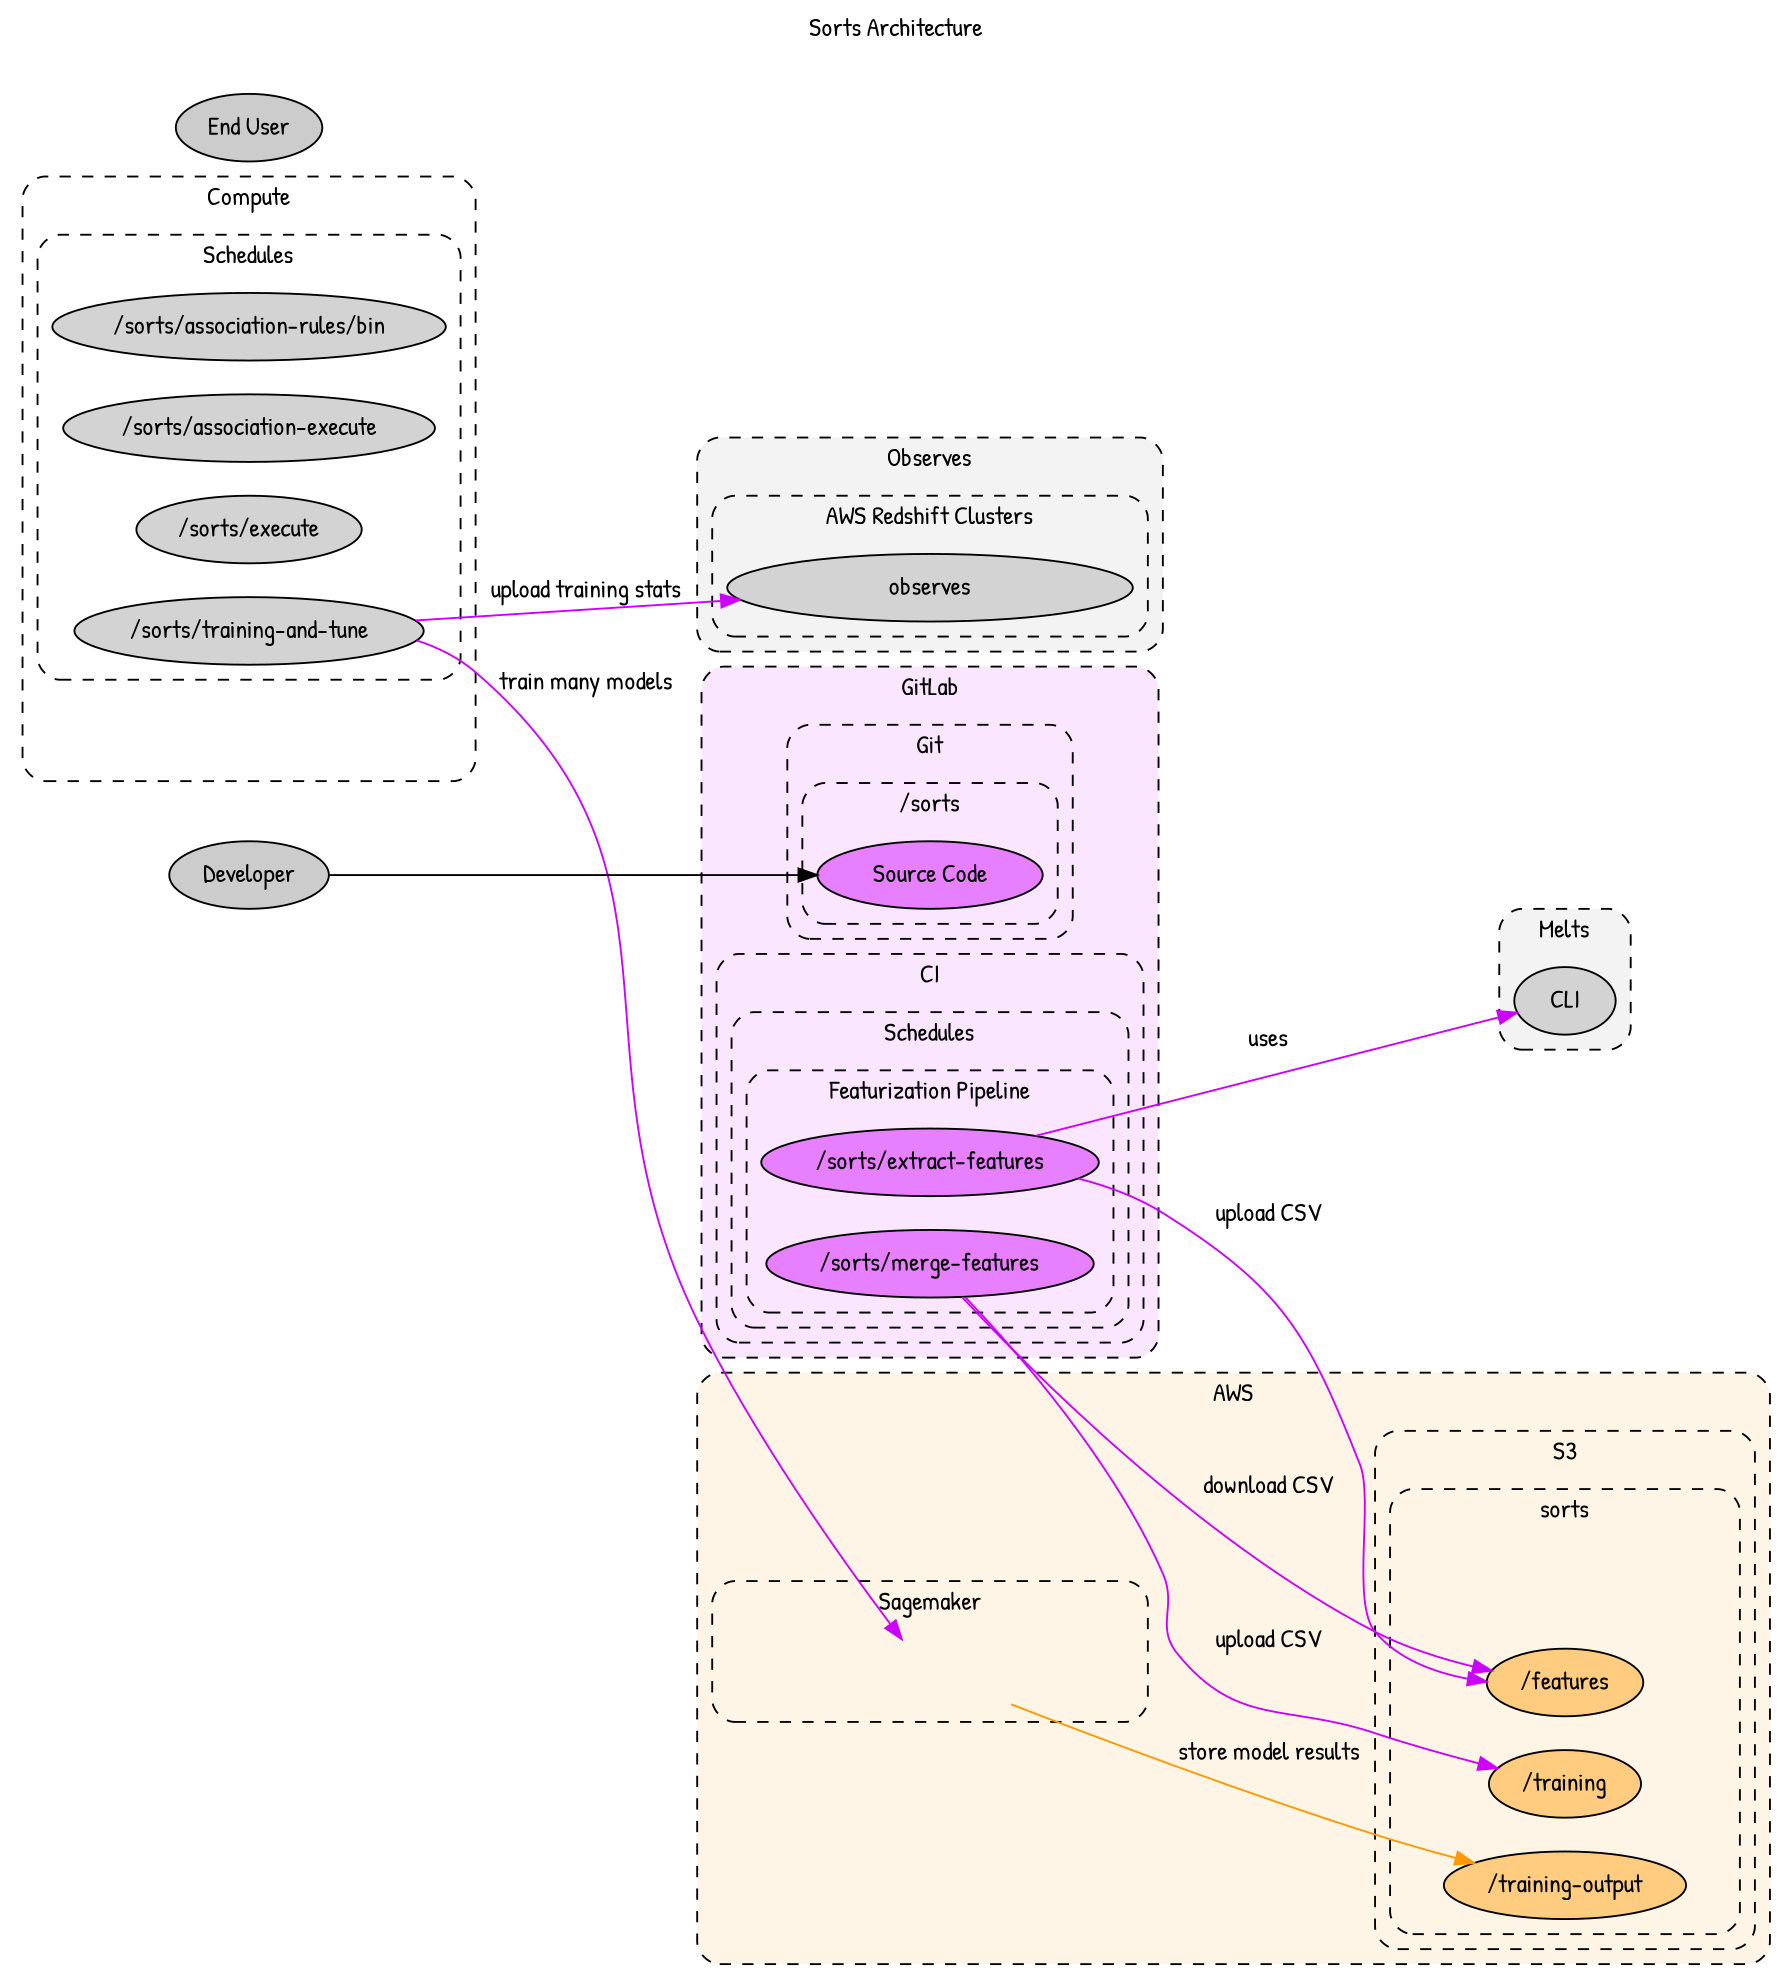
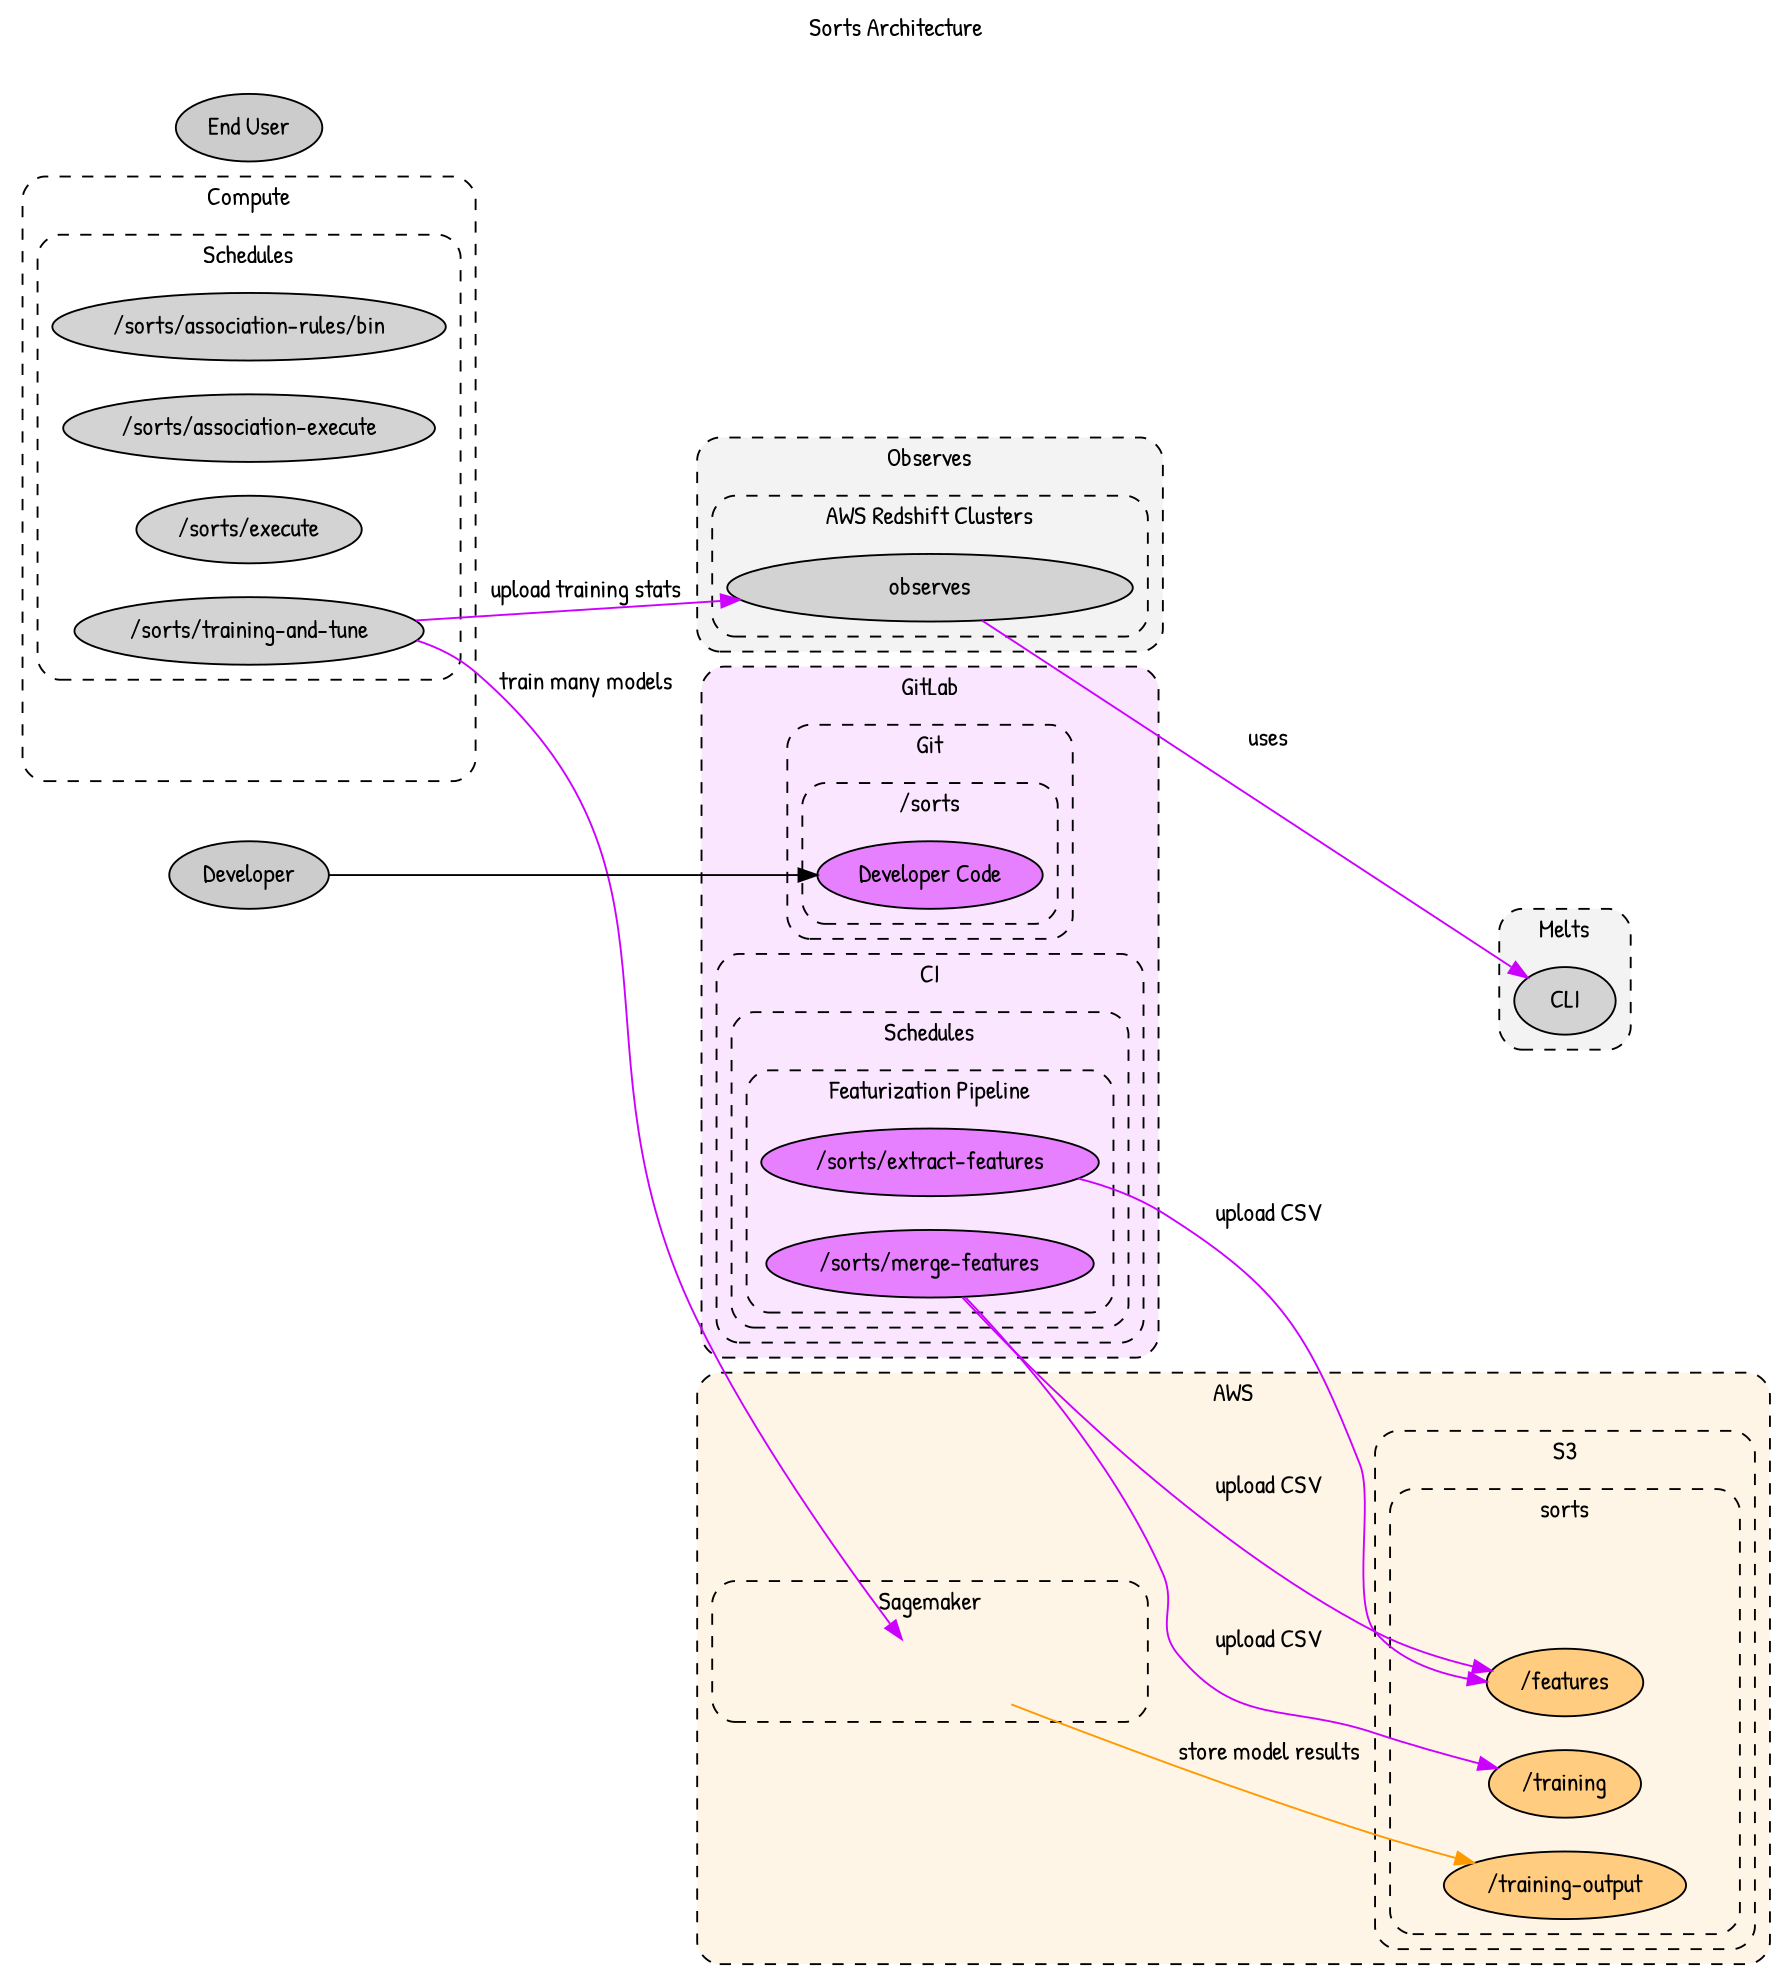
(930, 875) -> (930, 875)
(1267, 1077) -> (1247, 794)
(1269, 1486) -> (1269, 1486)
